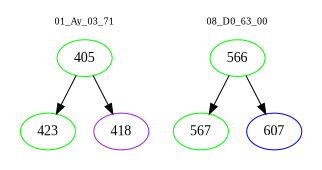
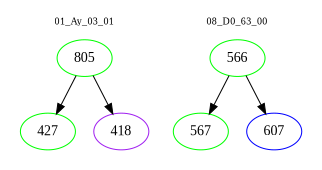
(85, 22) -> (85, 22)
(85, 58) -> (85, 58)
(48, 132) -> (48, 132)
